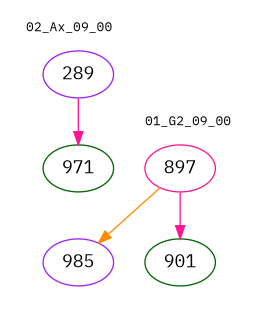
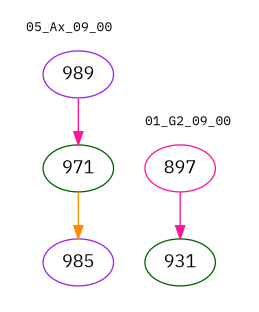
(70, 28) -> (70, 28)
(78, 74) -> (78, 74)
(143, 203) -> (78, 209)
(180, 262) -> (180, 262)
